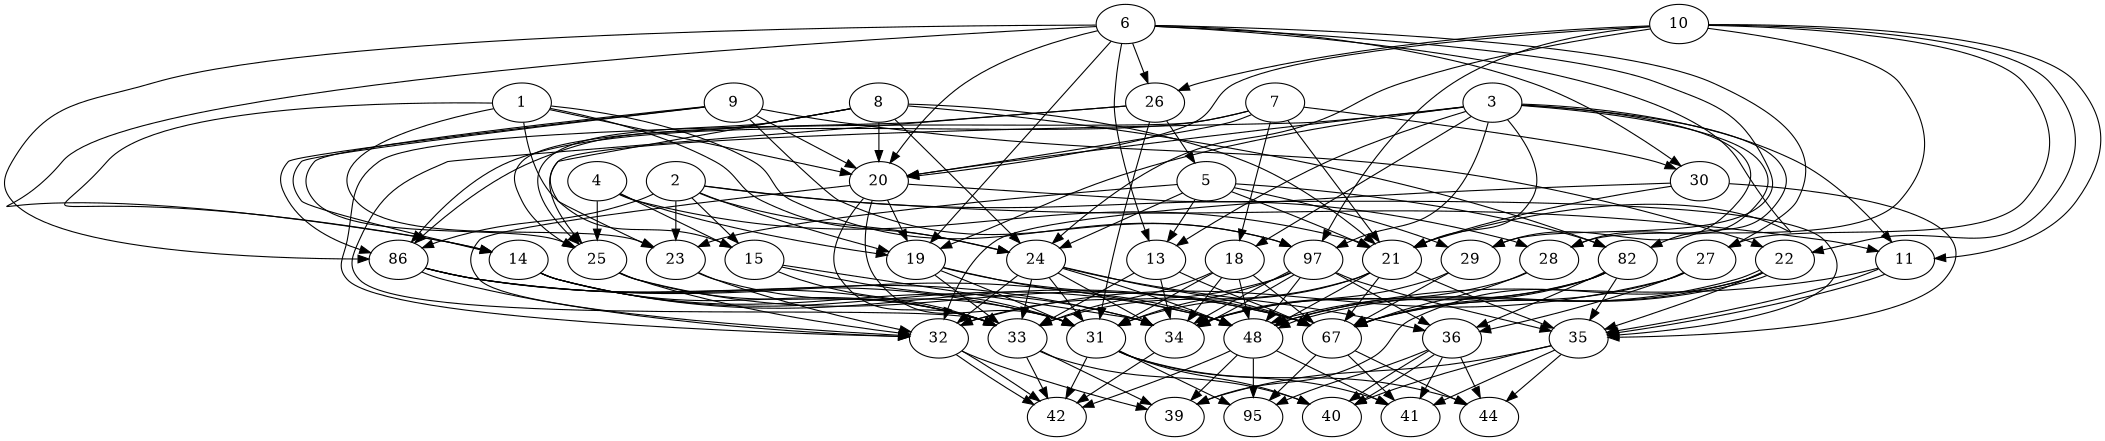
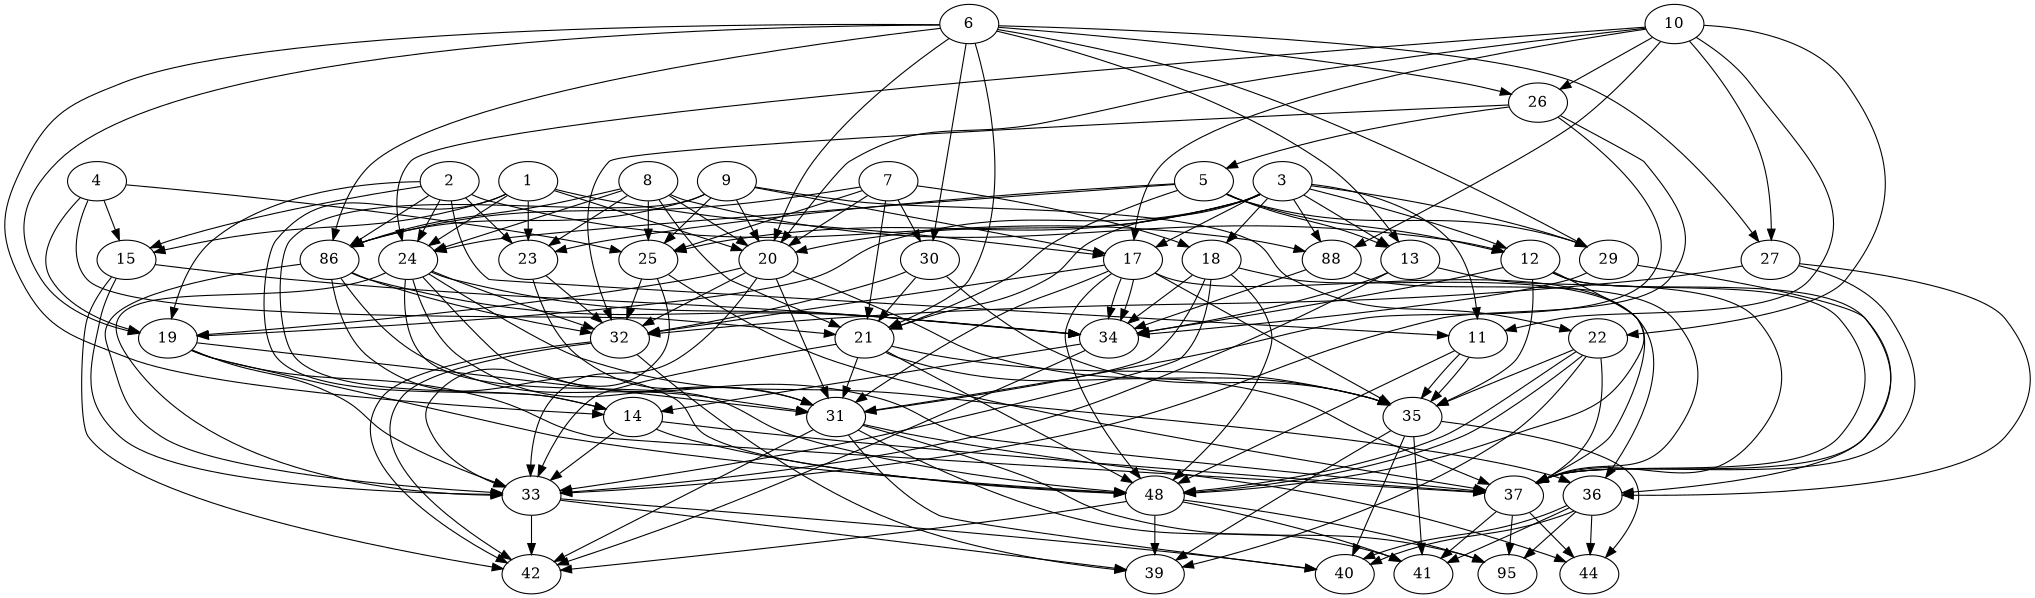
(1313, 260) -> (1133, 260)
(1549, 260) -> (1332, 260)
(1628, 260) -> (1530, 260)
(923, 292) -> (202, 499)
(841, 299) -> (866, 378)
(1332, 338) -> (1514, 496)
